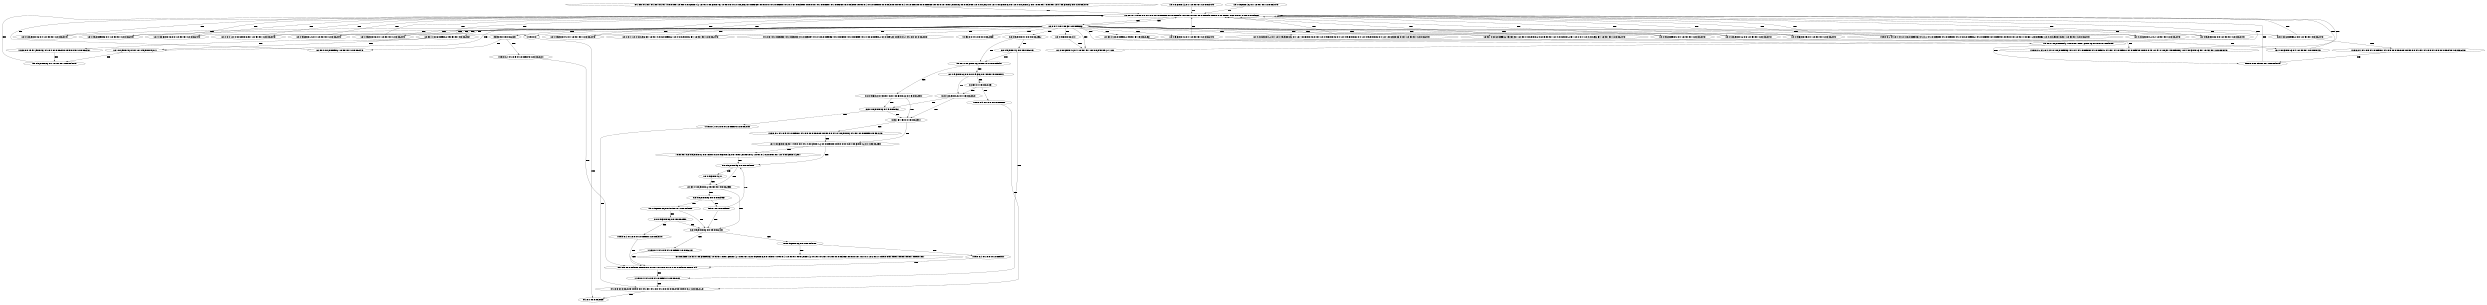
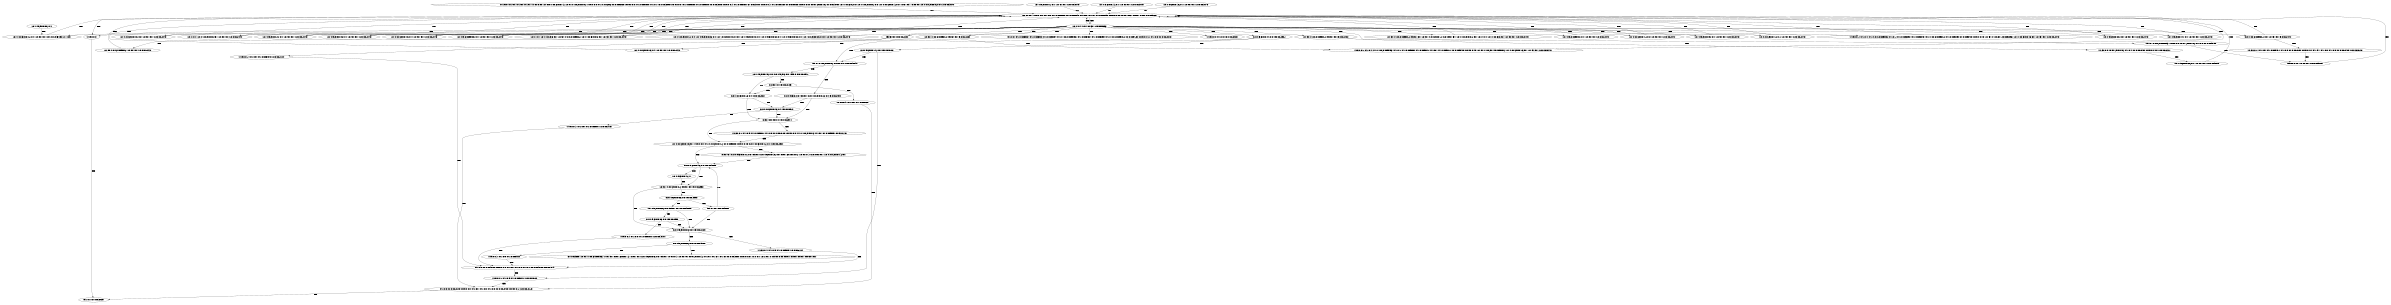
(1066, 31) -> none
(1127, 31) -> none
(135, 50) -> none
(2263, 64) -> (2305, 64)
(906, 120) -> (777, 120)
